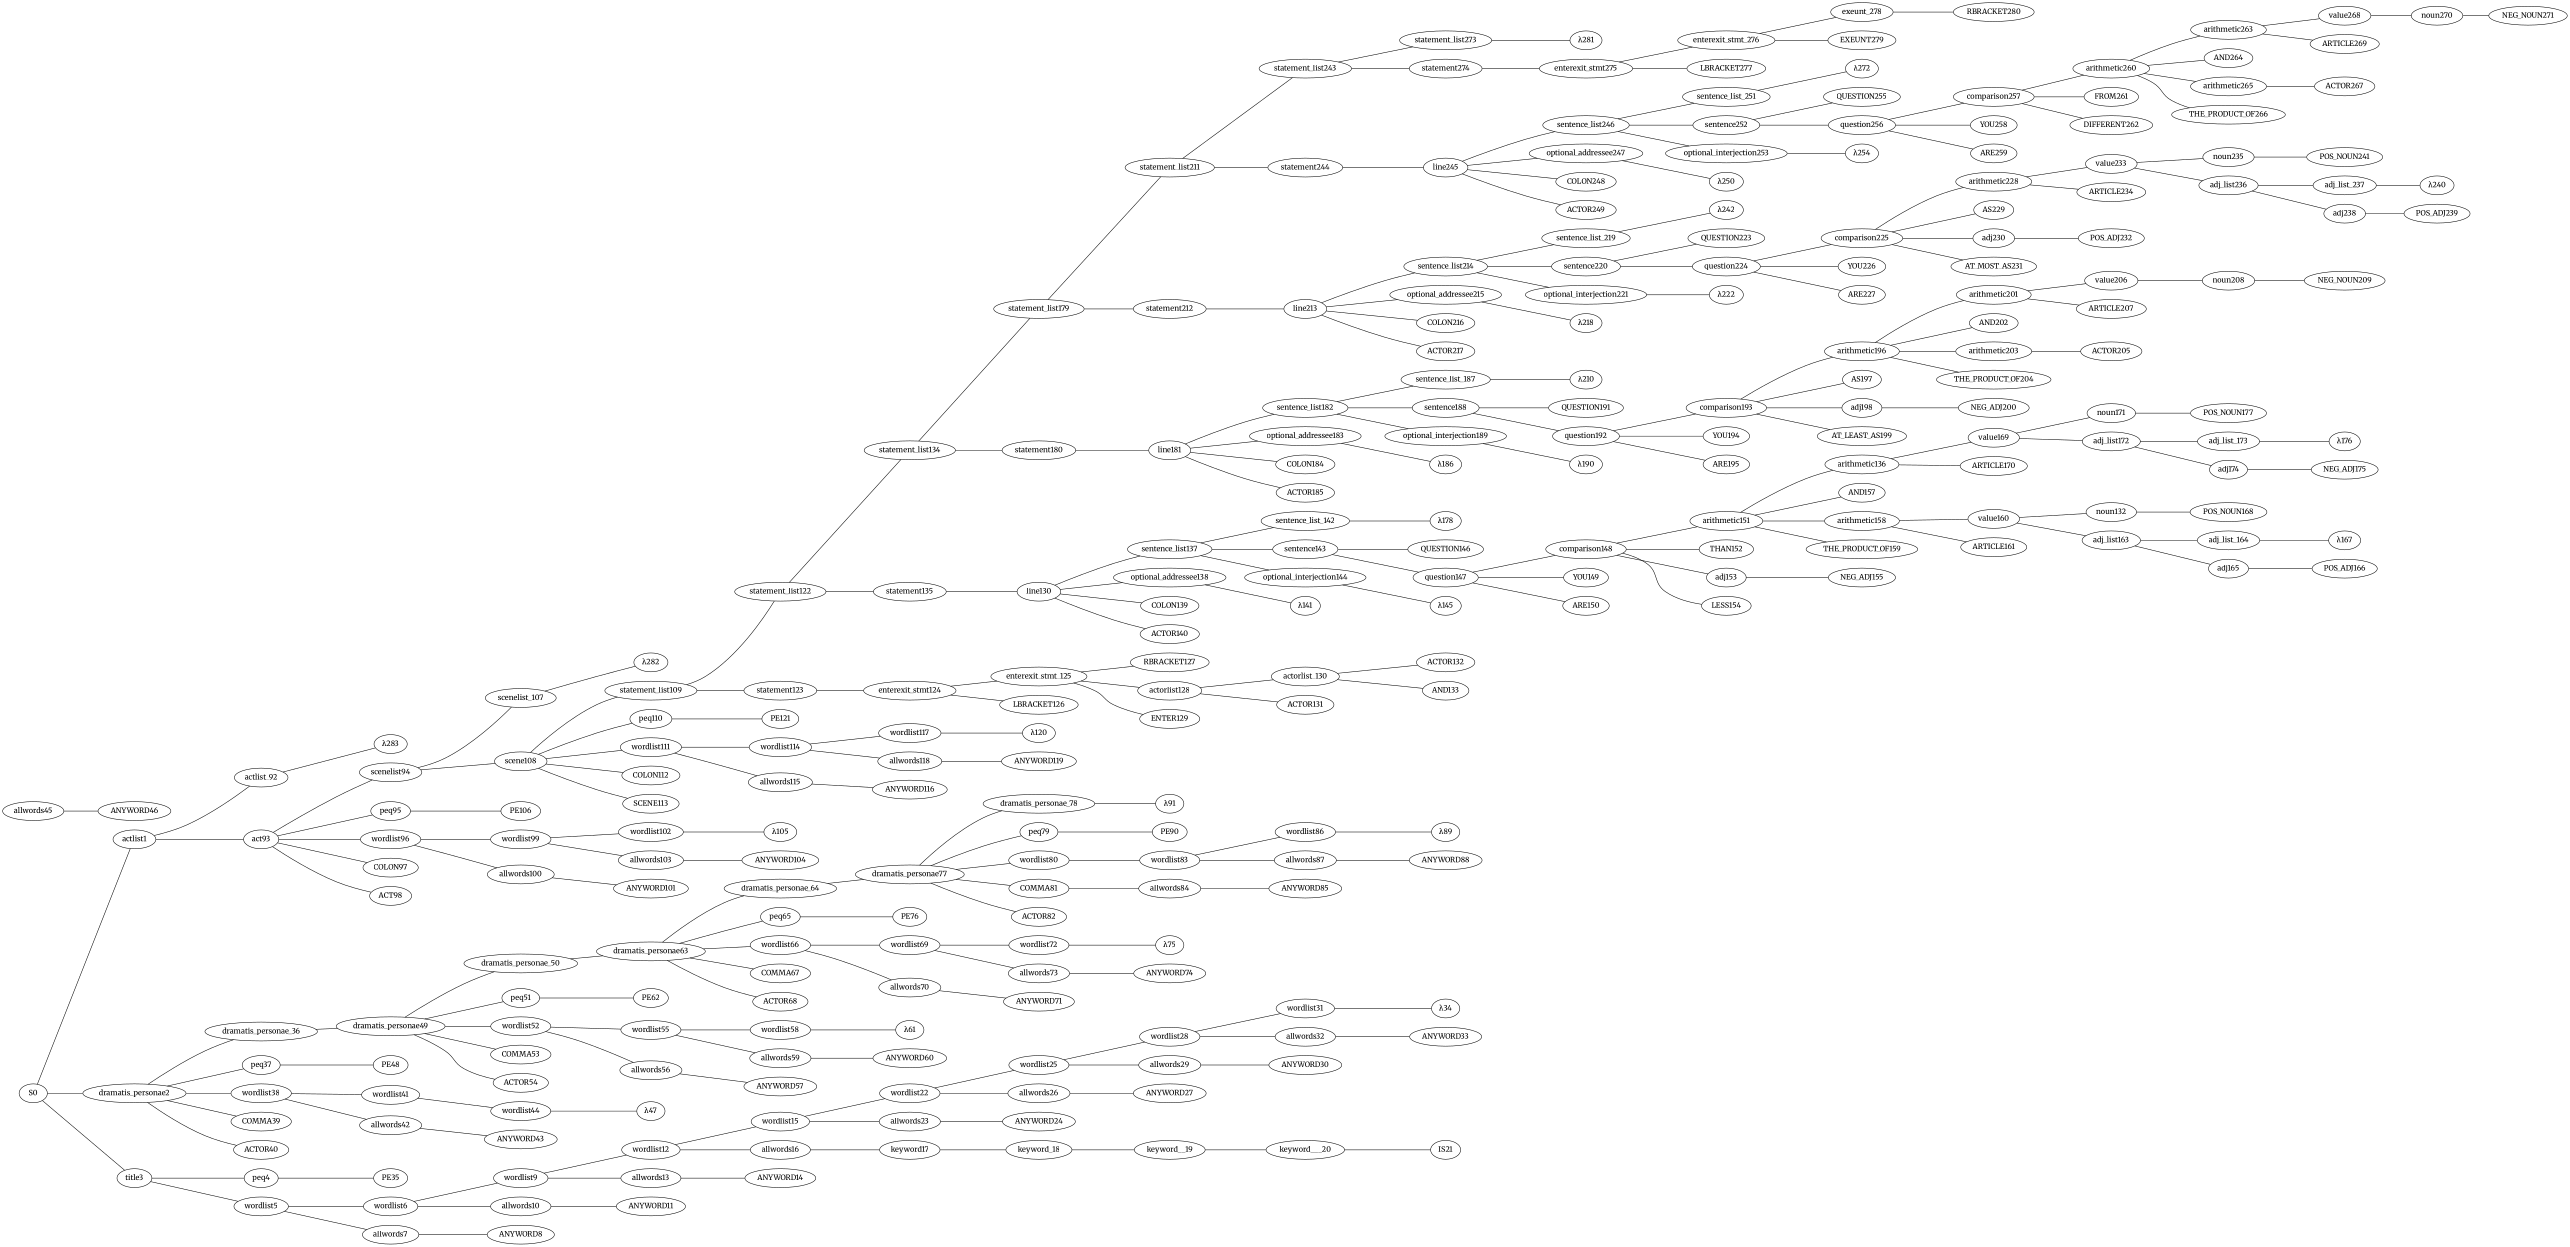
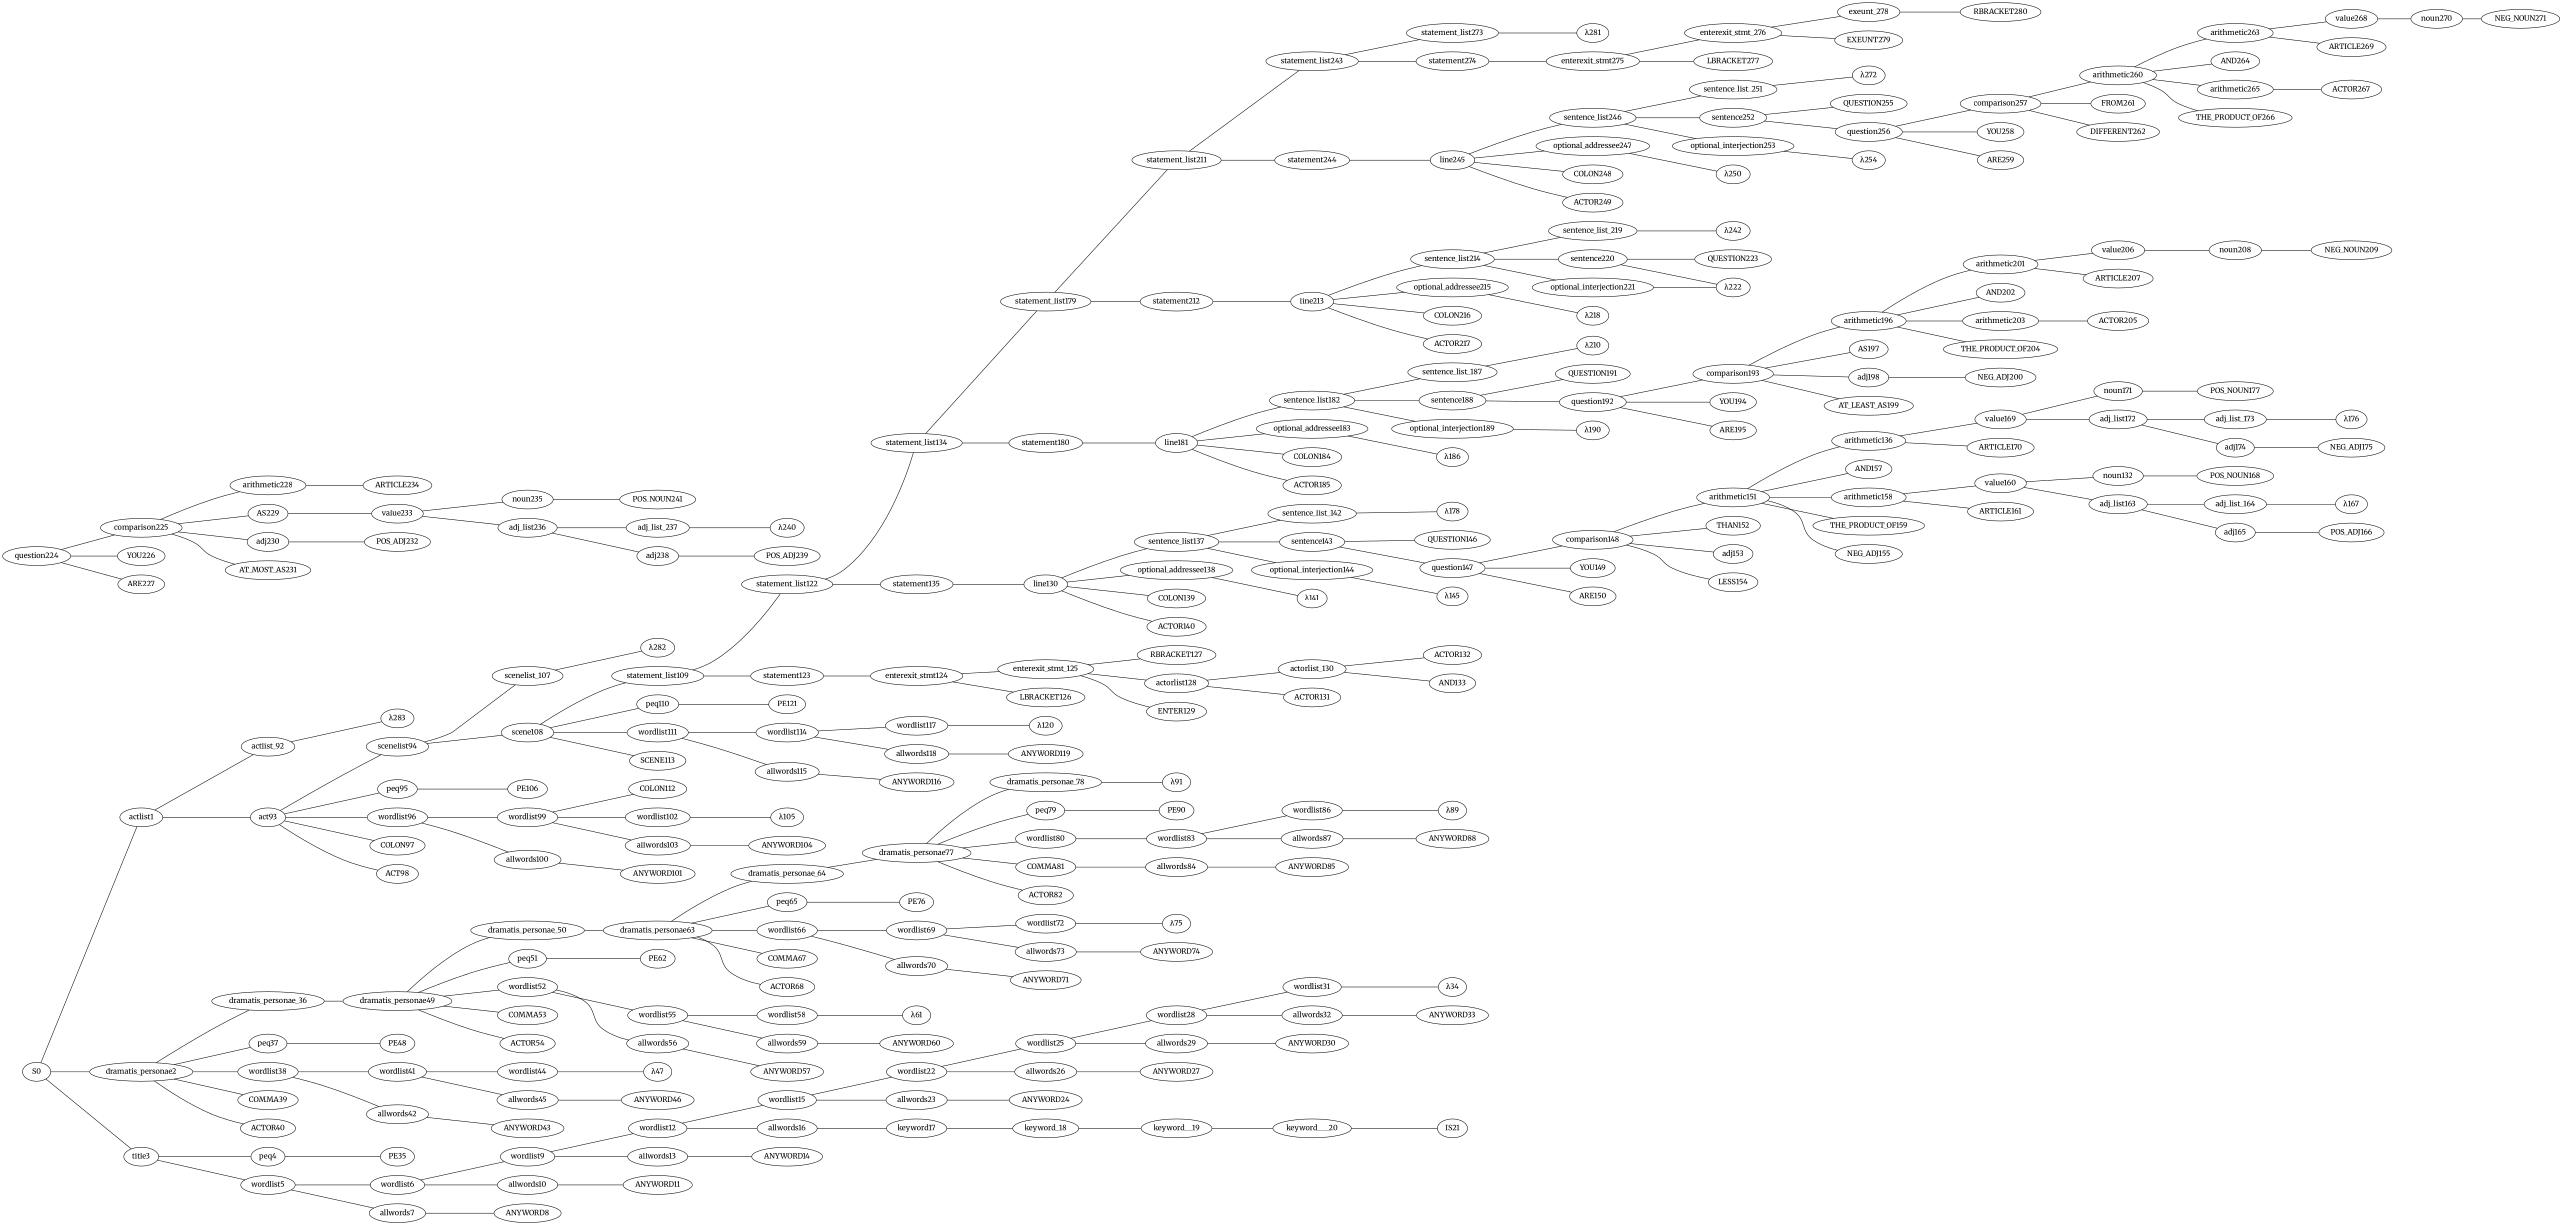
(2057, 172) -> (330, 514)
(1656, 267) -> (1669, 275)
(1787, 578) -> (1803, 525)
(585, 768) -> (593, 803)
none -> (462, 1086)
